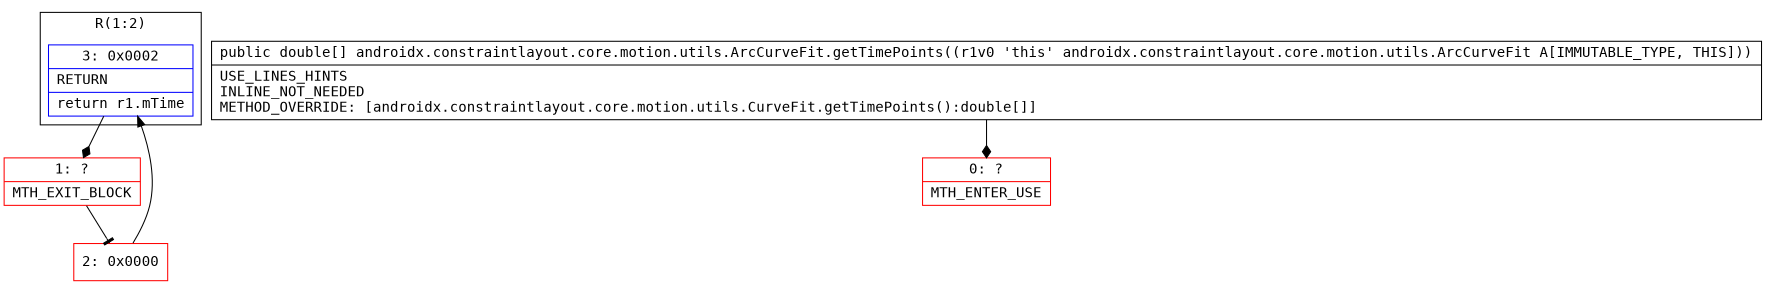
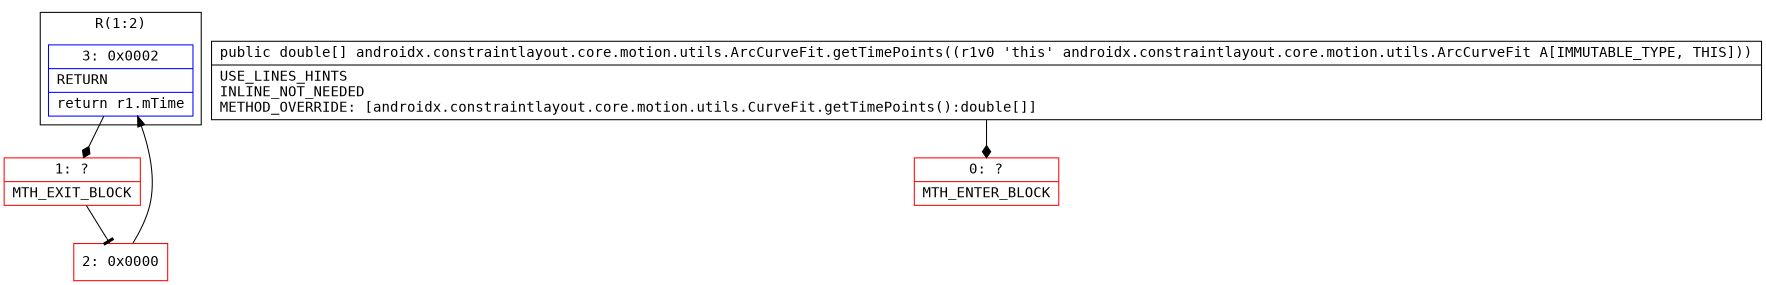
(987, 193) -> (987, 193)
